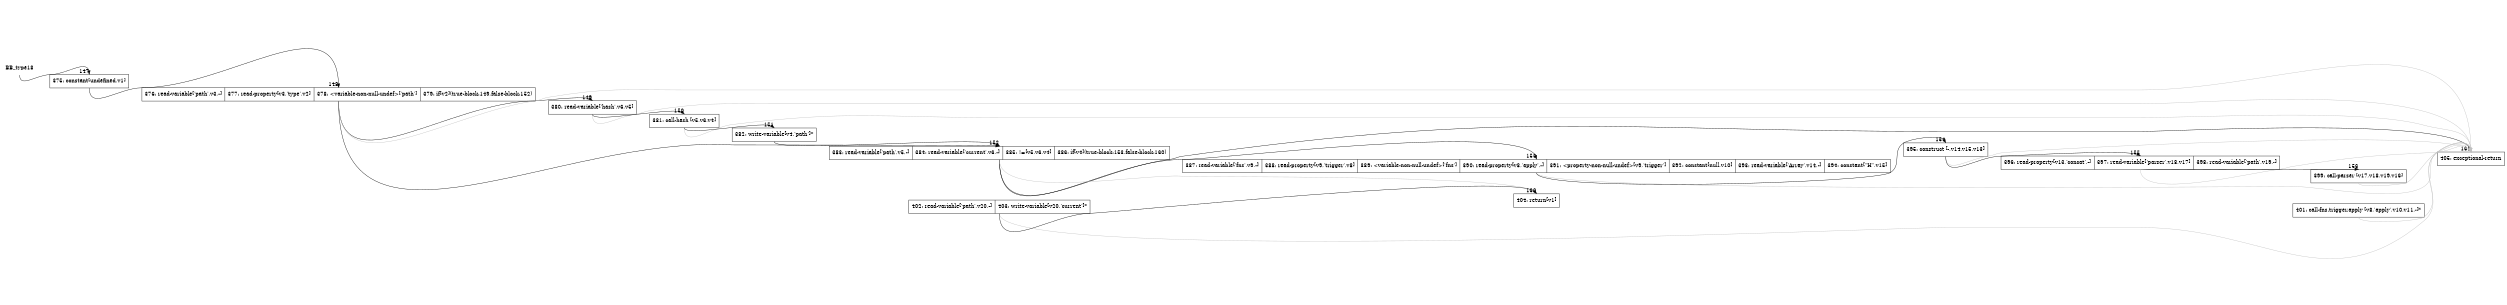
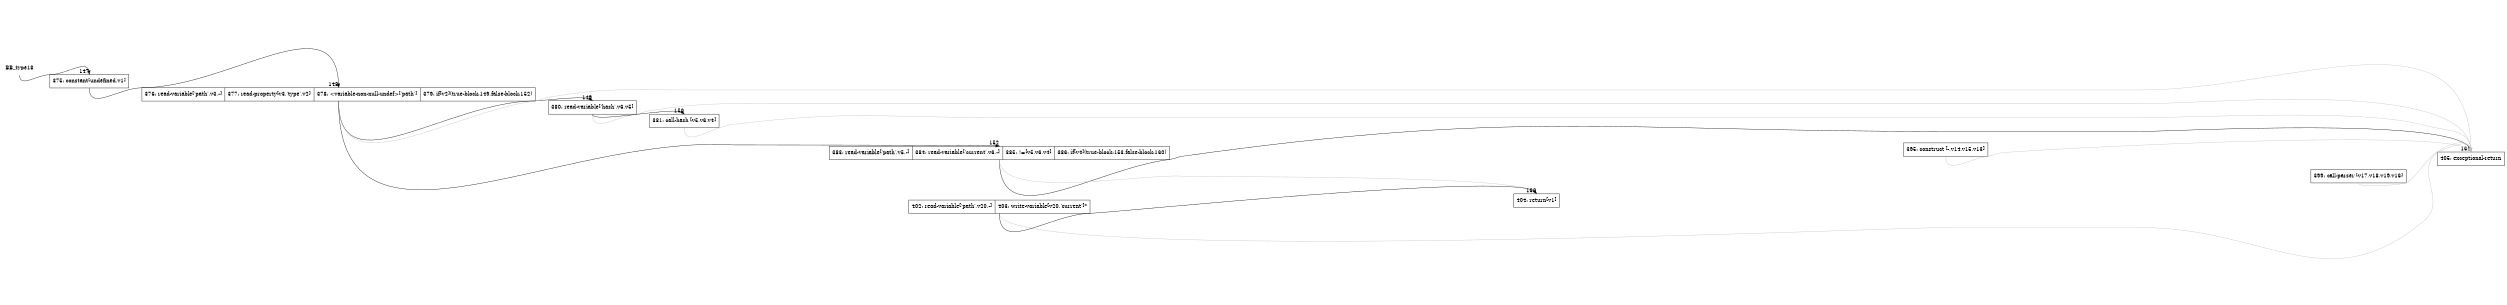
(774, 135) -> none
(2140, 163) -> none
(1537, 166) -> none
(2359, 210) -> none
